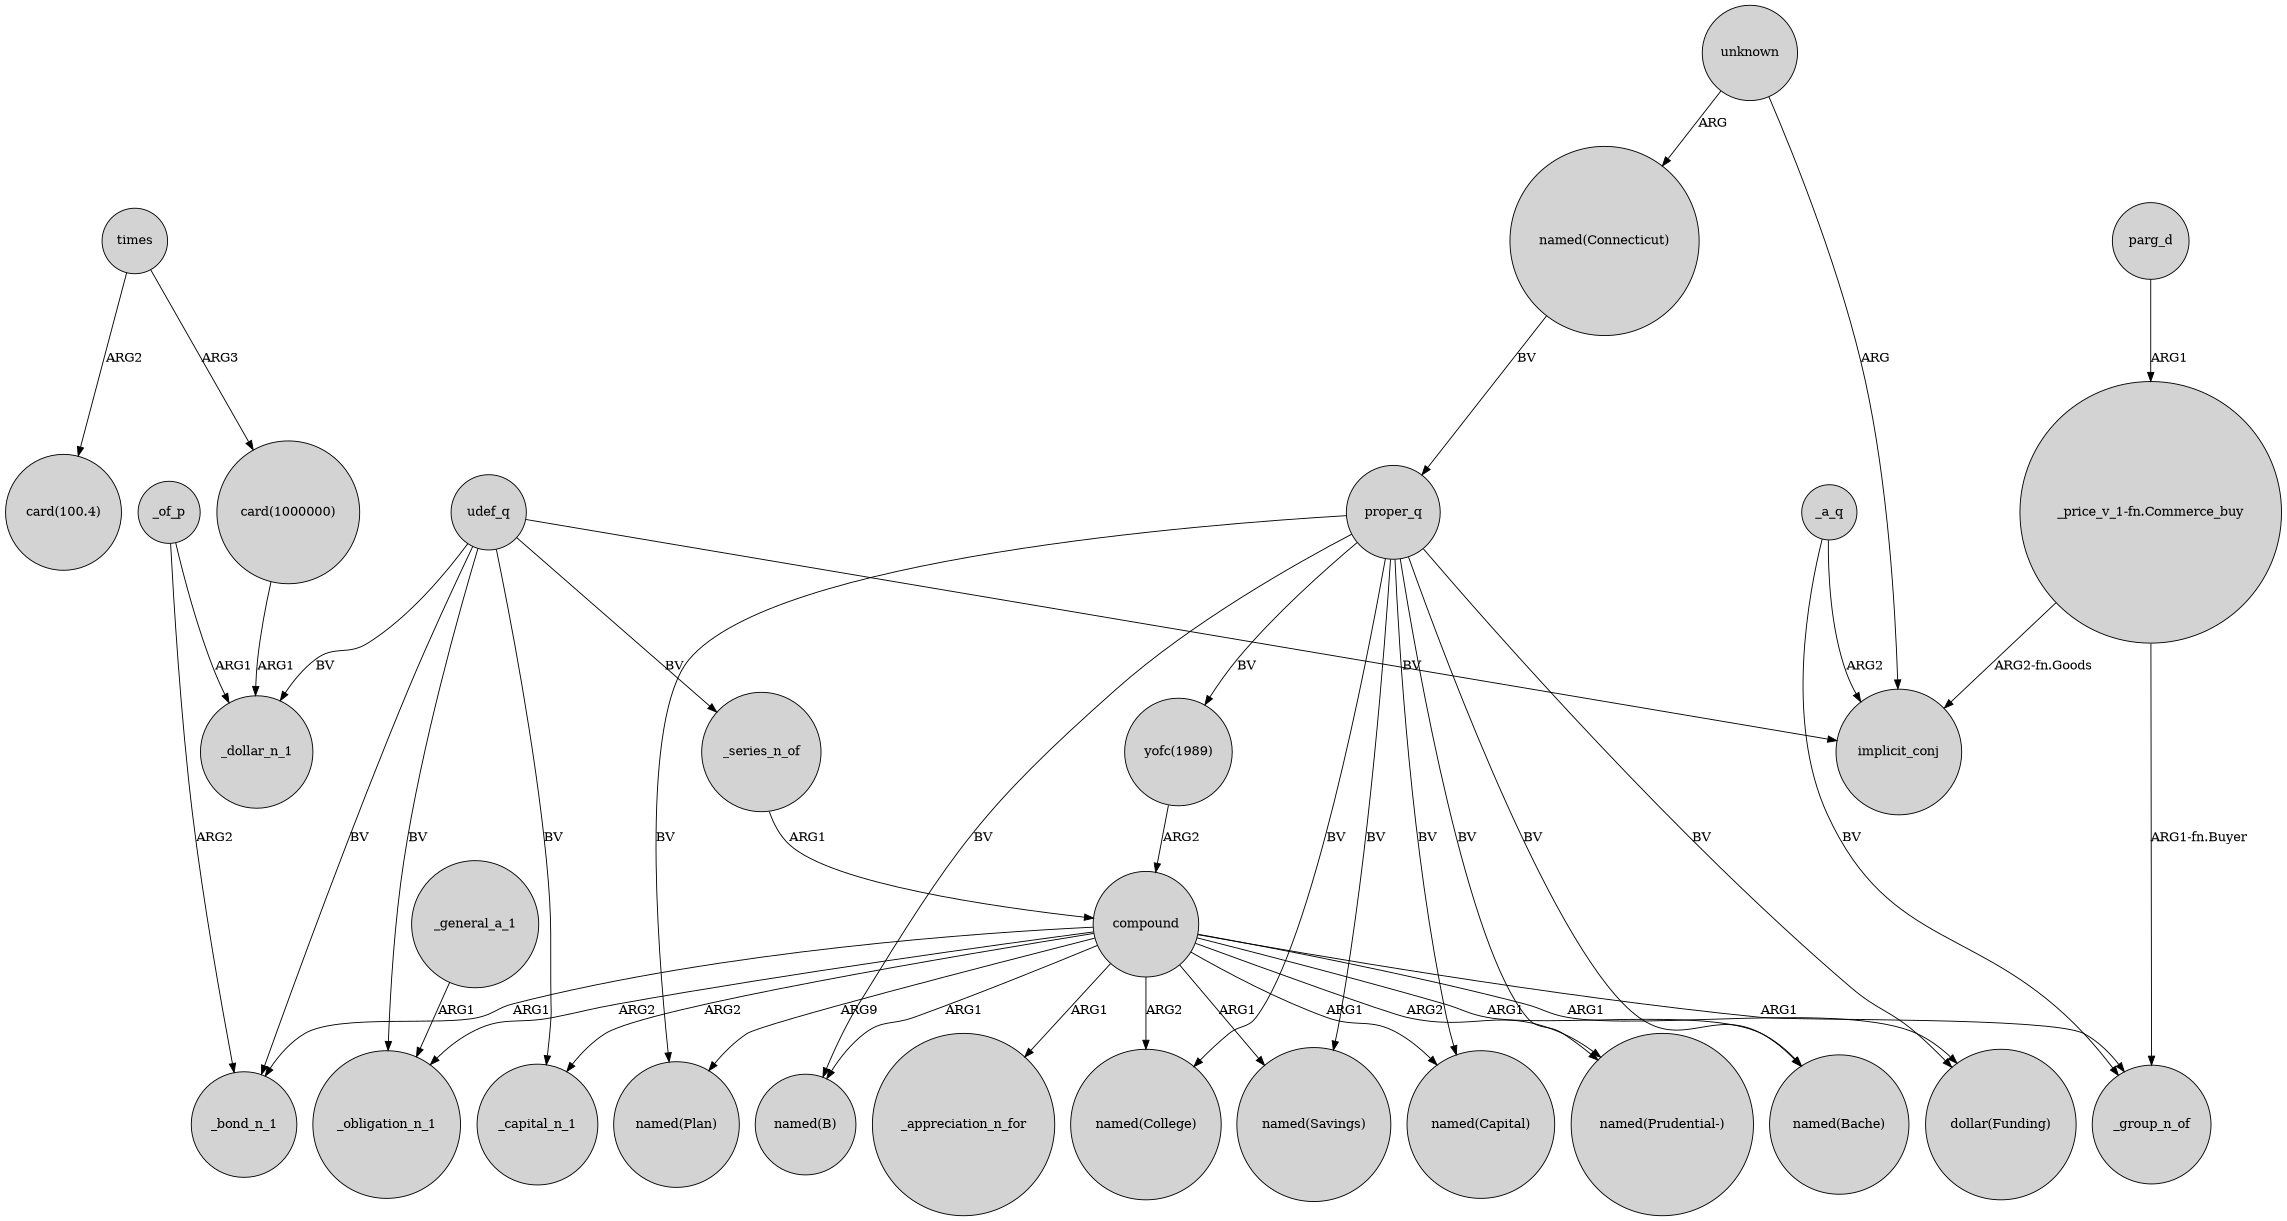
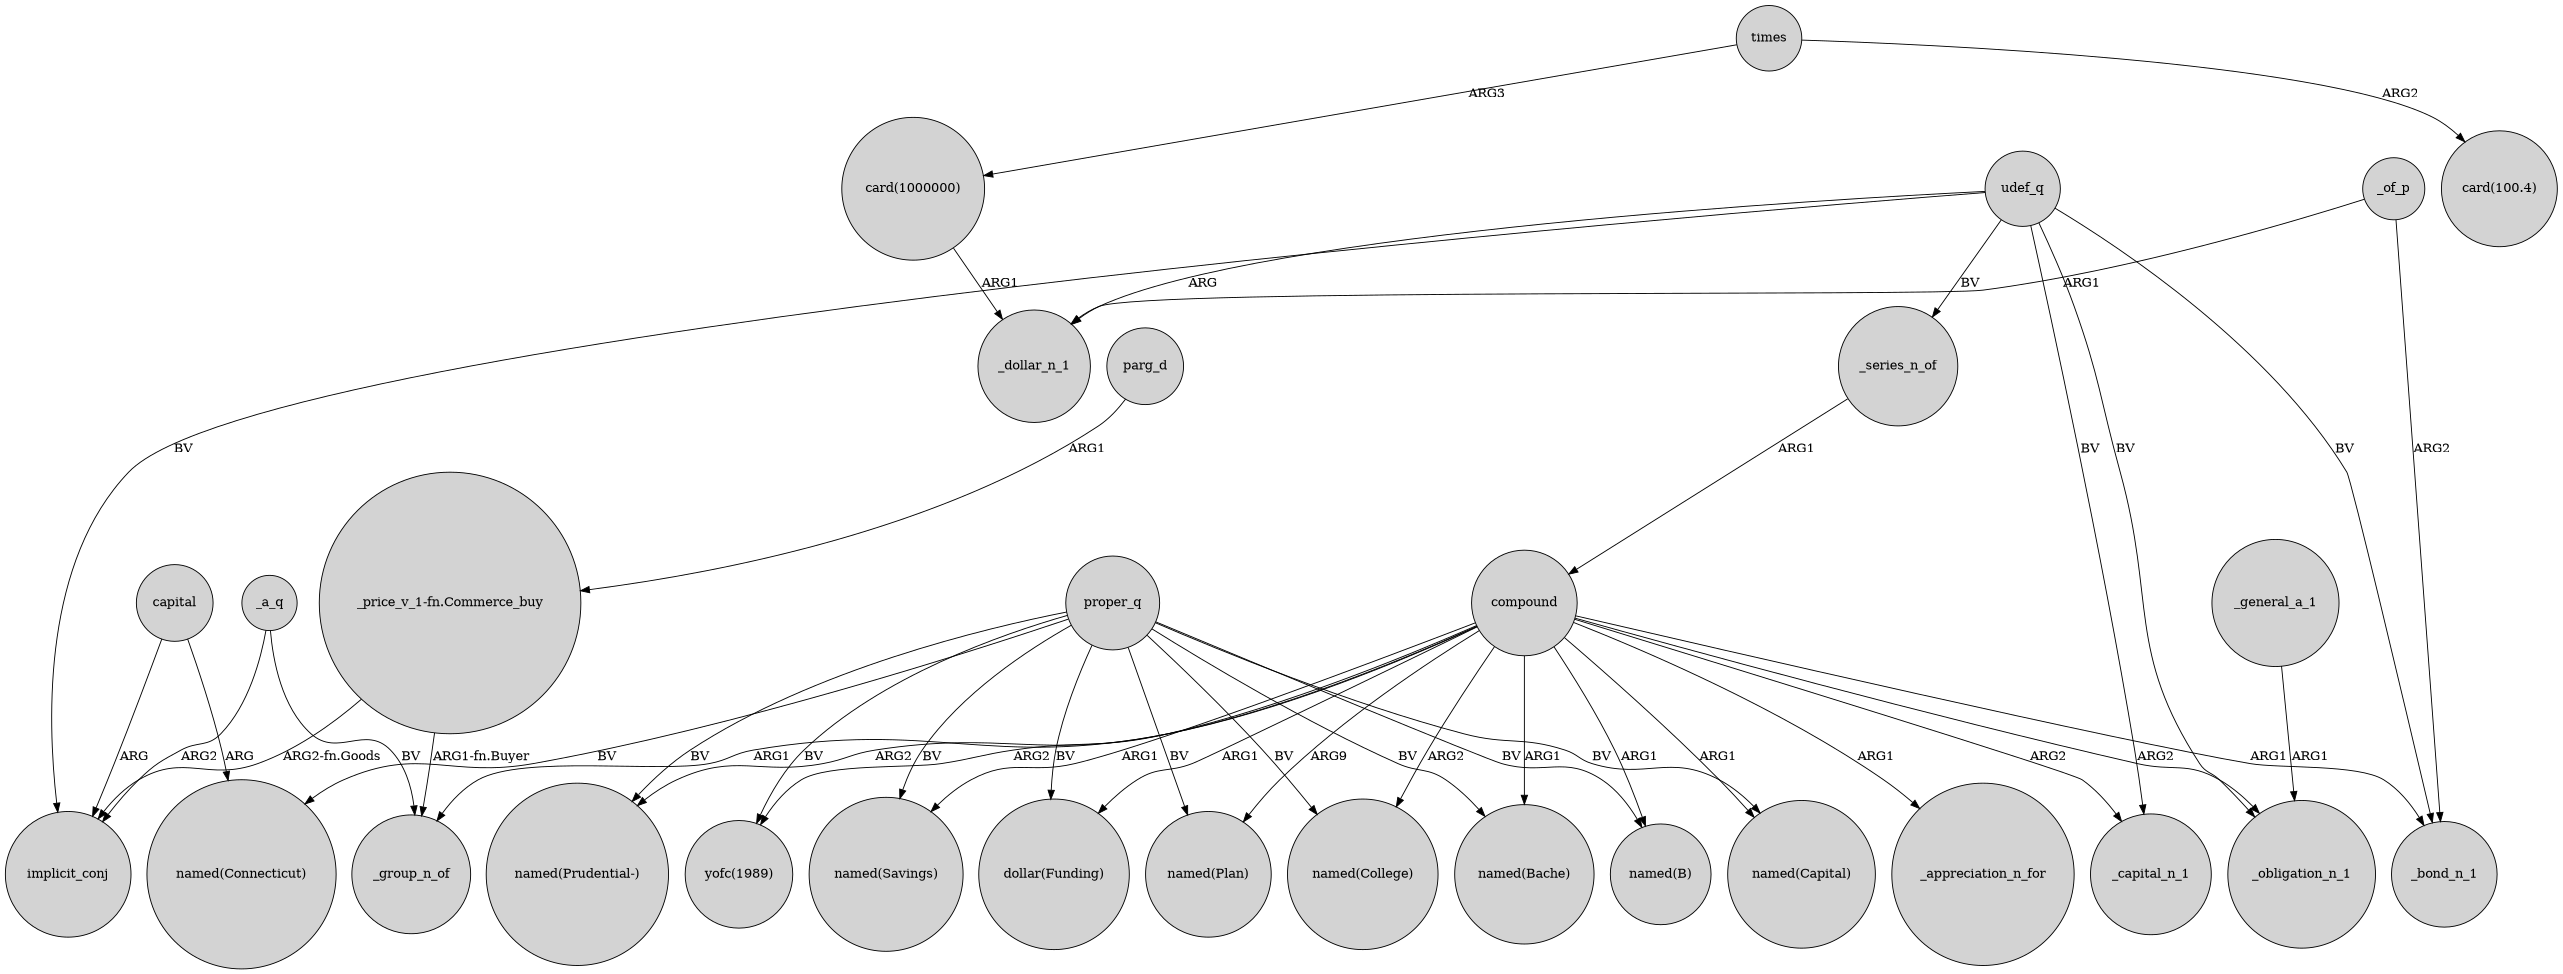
(1750, 53) -> (175, 603)
(1487, 392) -> (693, 729)
(325, 666) -> (1203, 283)
(1163, 834) -> (991, 754)
